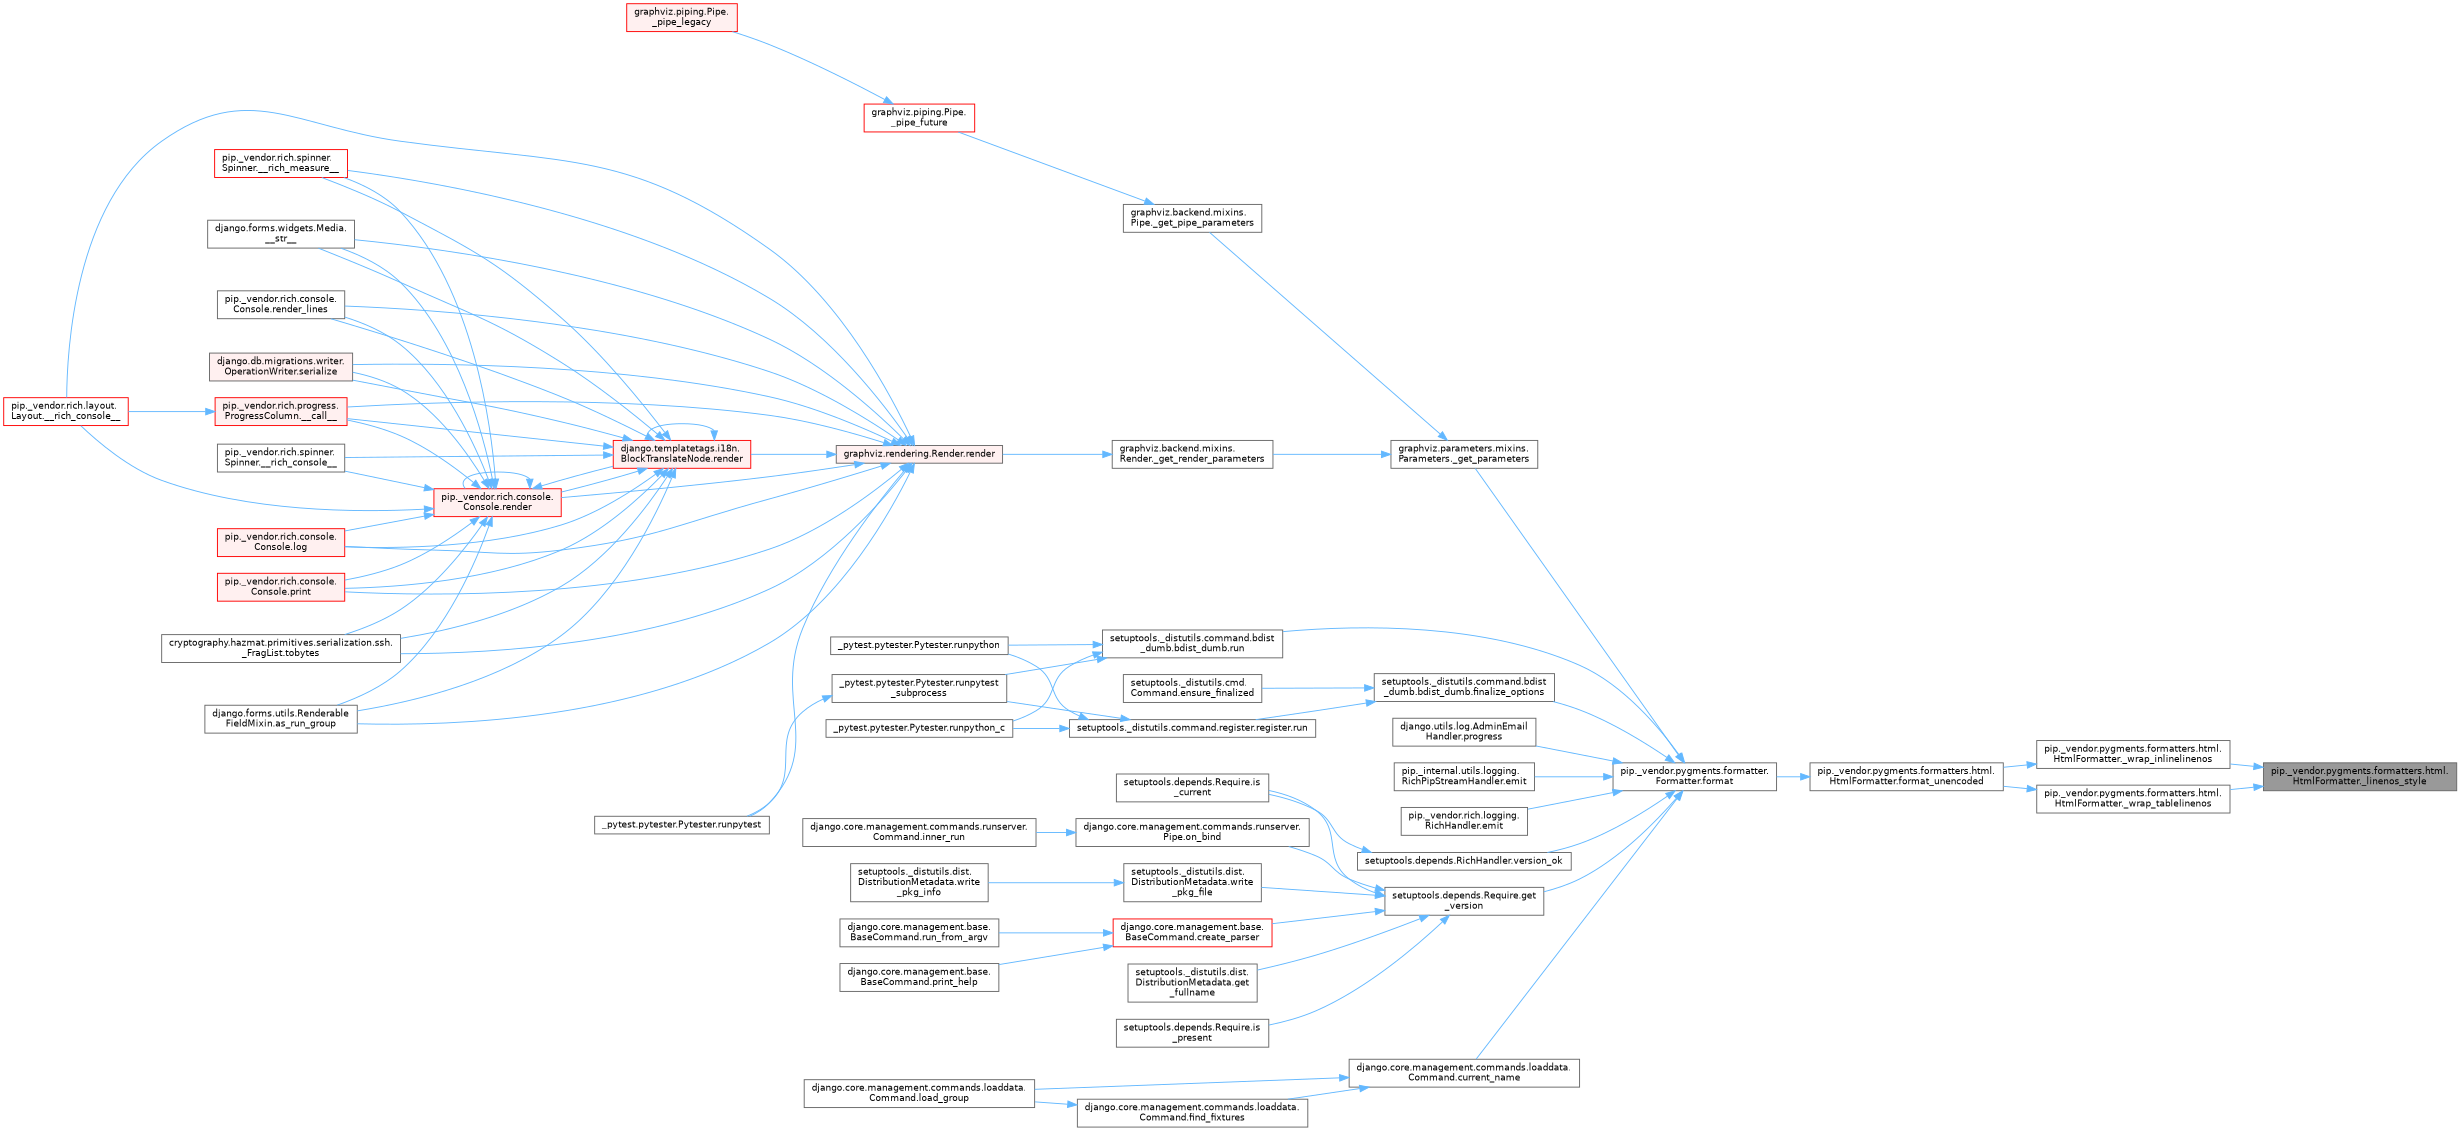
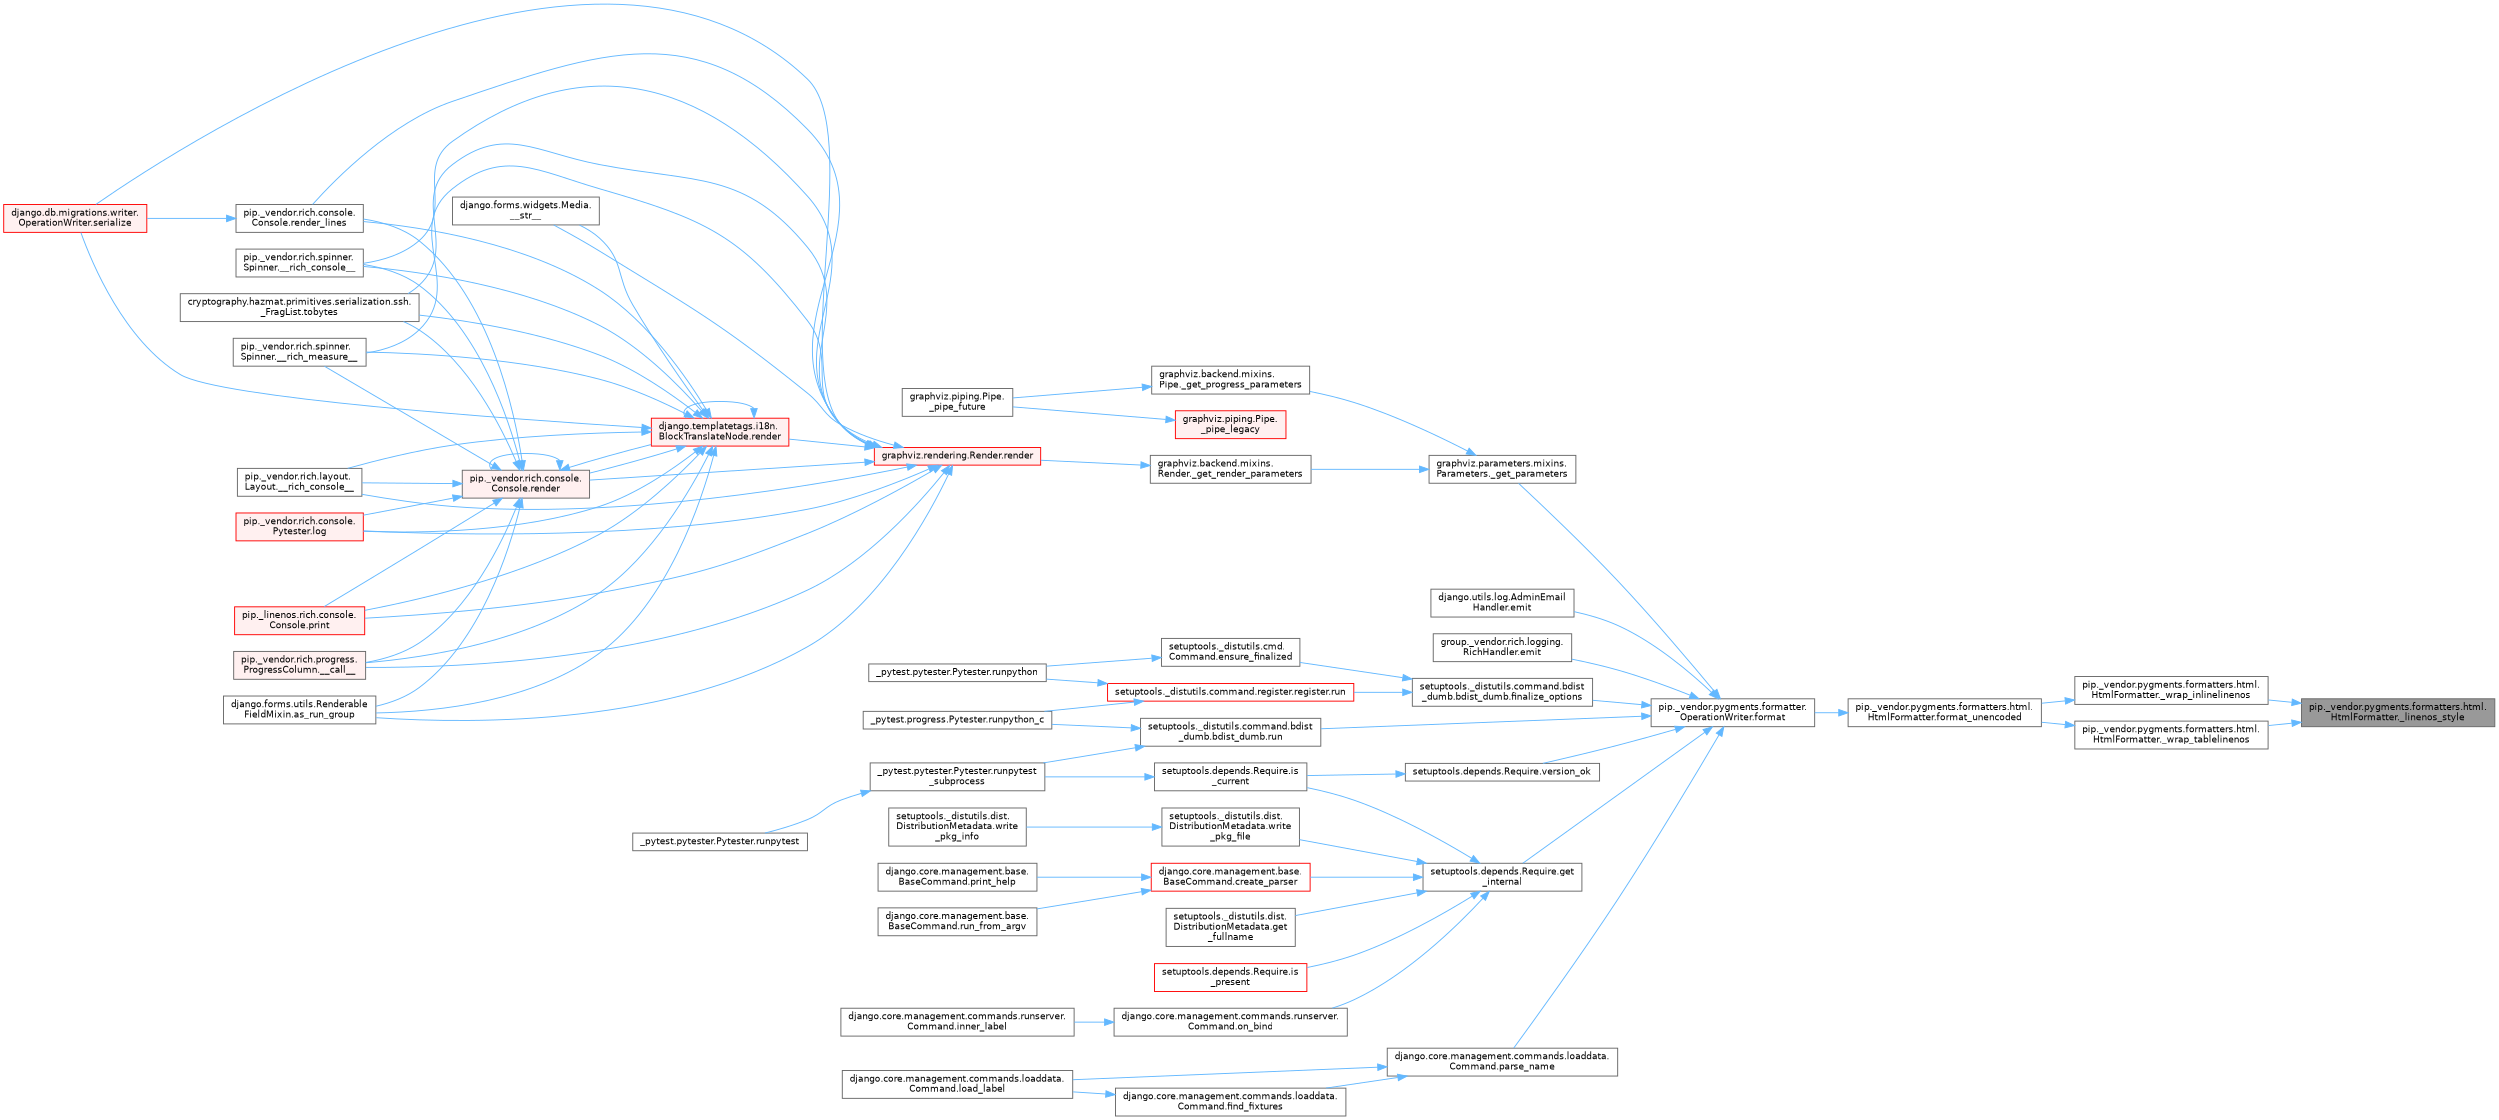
(810, 62) -> (1089, 413)
(919, 118) -> (958, 402)
(281, 164) -> (300, 352)
(1193, 218) -> (1231, 380)
(445, 343) -> none
(281, 367) -> (75, 218)
(66, 412) -> (300, 482)
(167, 412) -> (493, 440)
(281, 412) -> (300, 665)
(430, 412) -> (187, 218)
(919, 454) -> (958, 456)
(498, 503) -> (526, 484)
(281, 543) -> (300, 527)
(281, 587) -> (300, 621)
(800, 637) -> (691, 106)
(1051, 645) -> (1099, 662)
(1058, 709) -> (1095, 777)
(919, 728) -> (958, 720)
(1193, 728) -> (1231, 692)
(1464, 732) -> (1502, 603)
(1464, 777) -> none
(1695, 777) -> (1733, 713)
(1464, 821) -> (1502, 648)
(919, 833) -> (958, 1022)
(1193, 833) -> (1231, 1022)
(1464, 861) -> (1502, 772)
(1464, 901) -> (1502, 877)
(1193, 1033) -> (1231, 978)
(1464, 1073) -> (1502, 1062)
(919, 1094) -> (958, 1084)
